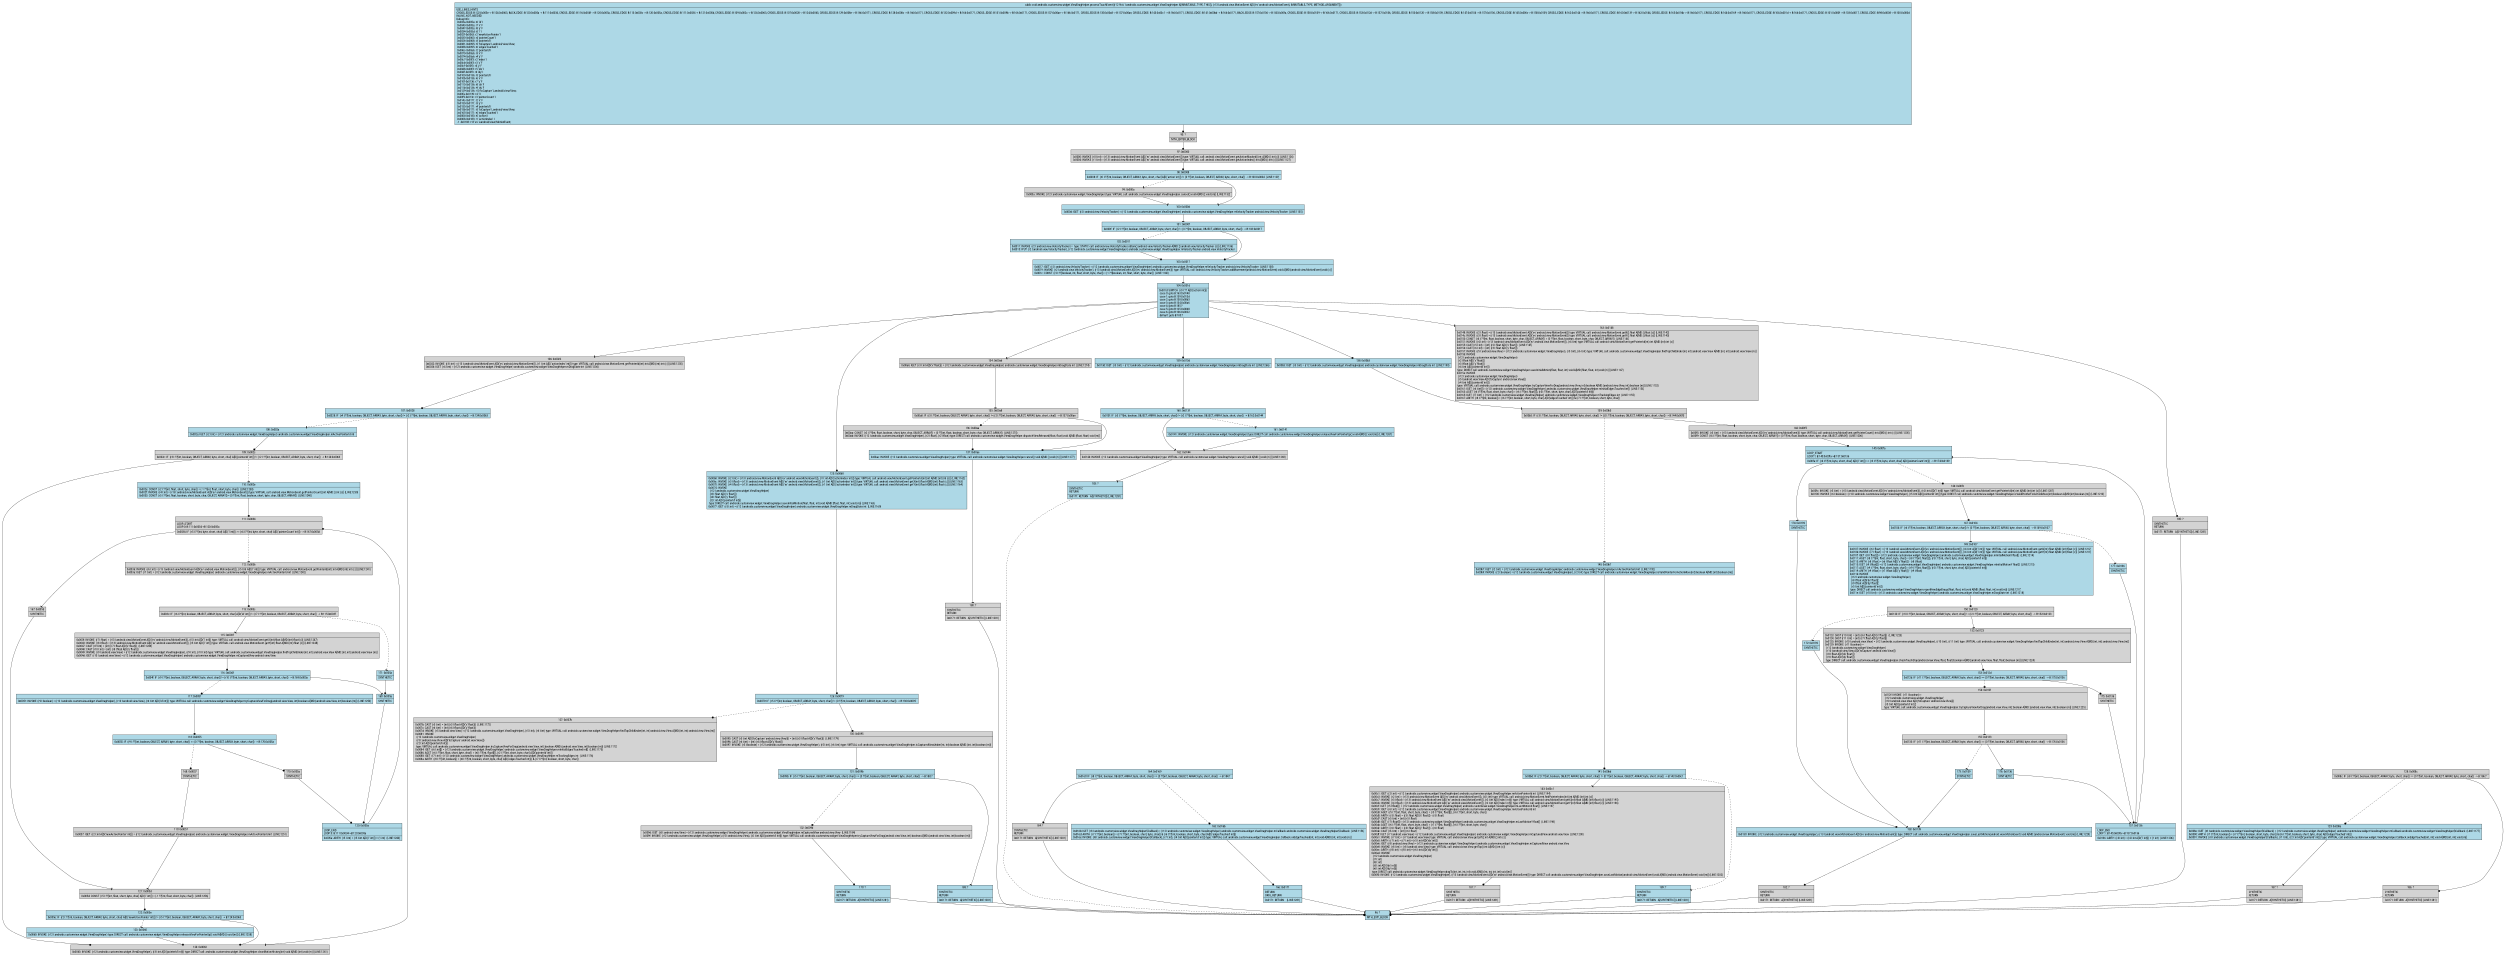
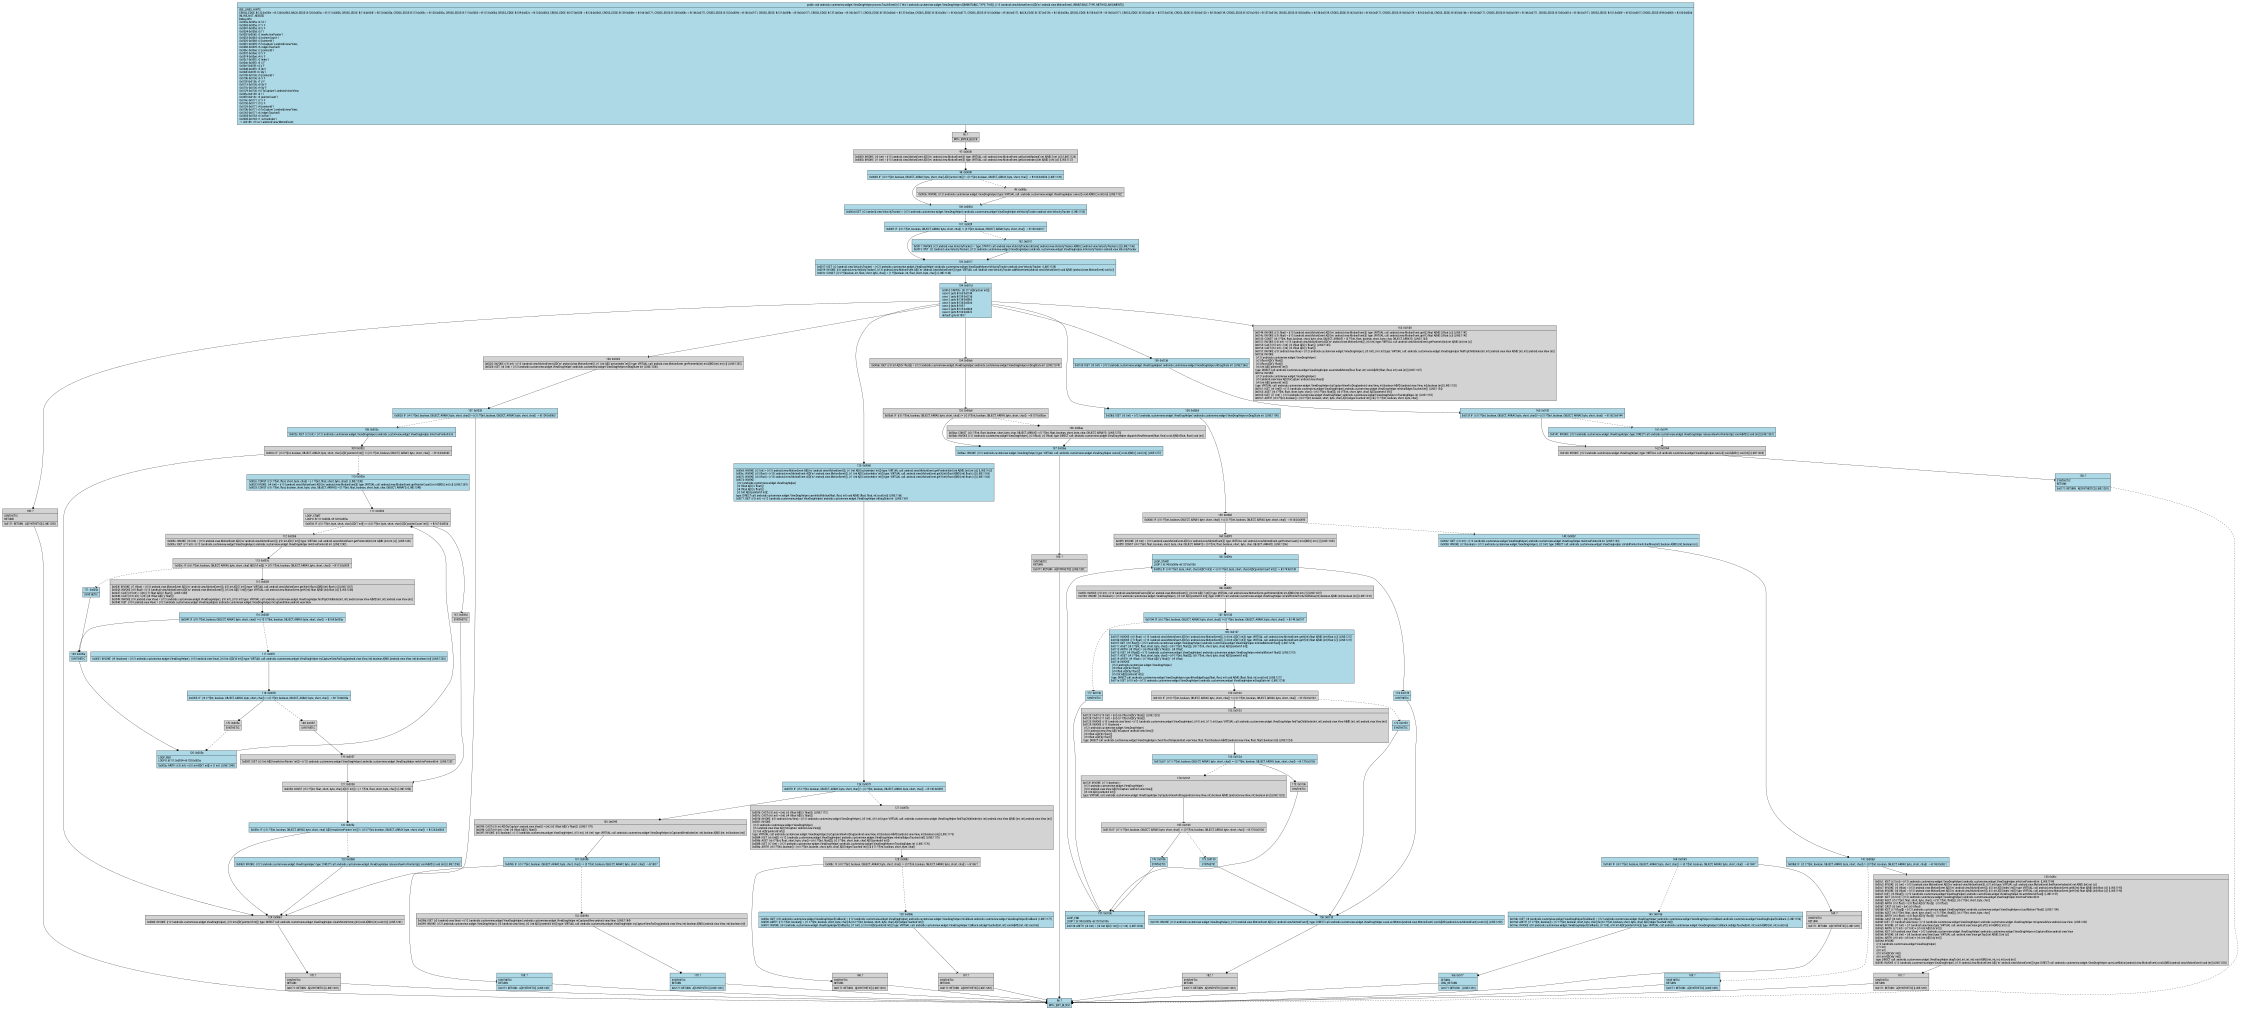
(325, 800) -> (217, 740)
none -> (902, 853)
none -> (313, 982)
